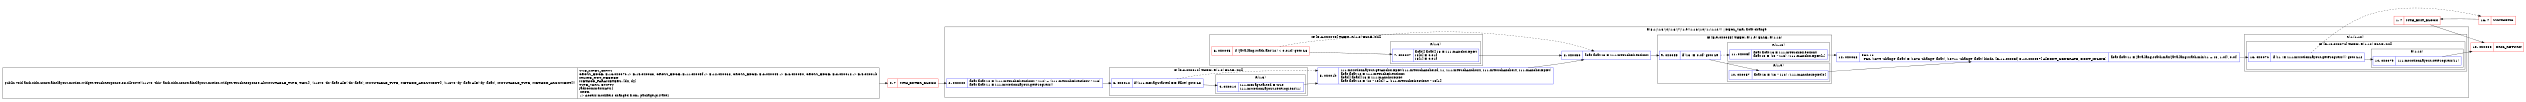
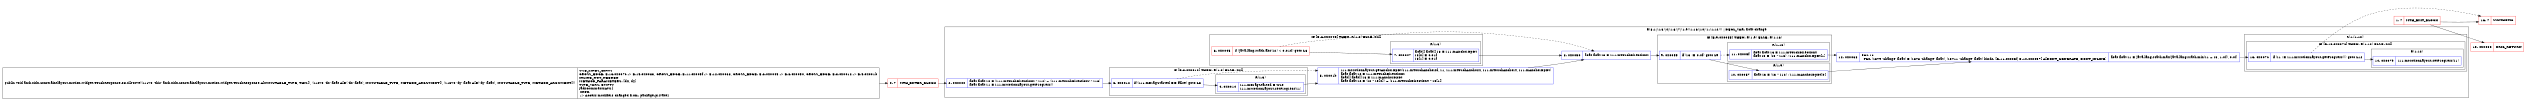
(2461, 19) -> (2458, 22)
(2456, 54) -> none
